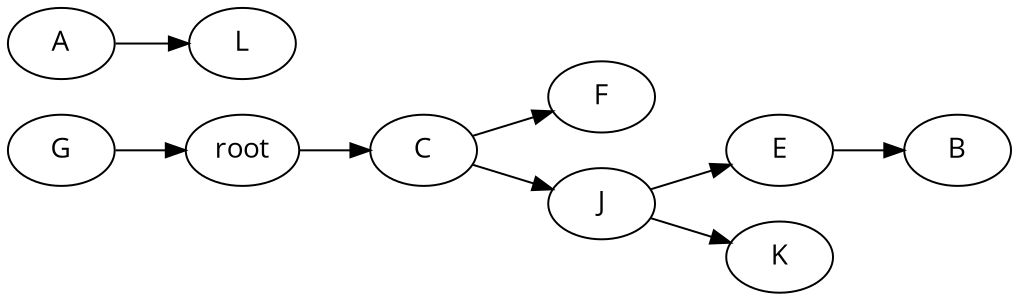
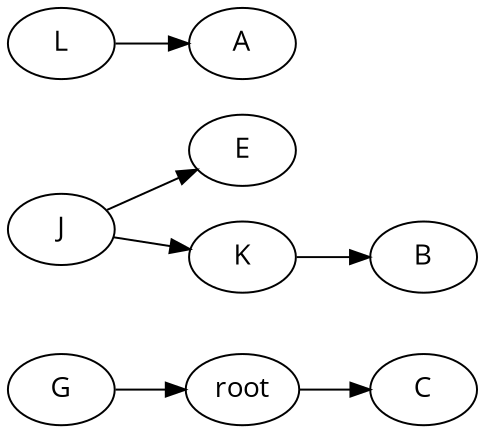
(142, 44) -> (142, 44)
(602, 97) -> none
(859, 150) -> (323, 257)
(503, 174) -> none
